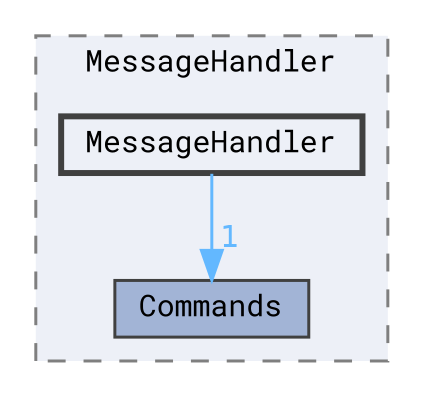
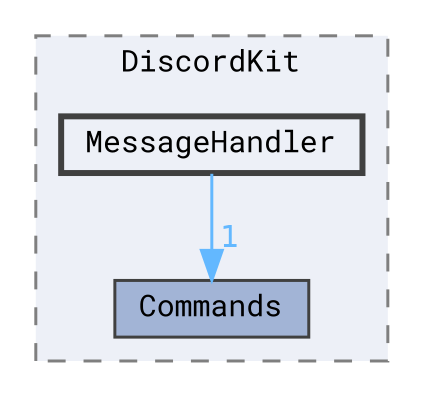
(212, 64) -> (212, 64)
